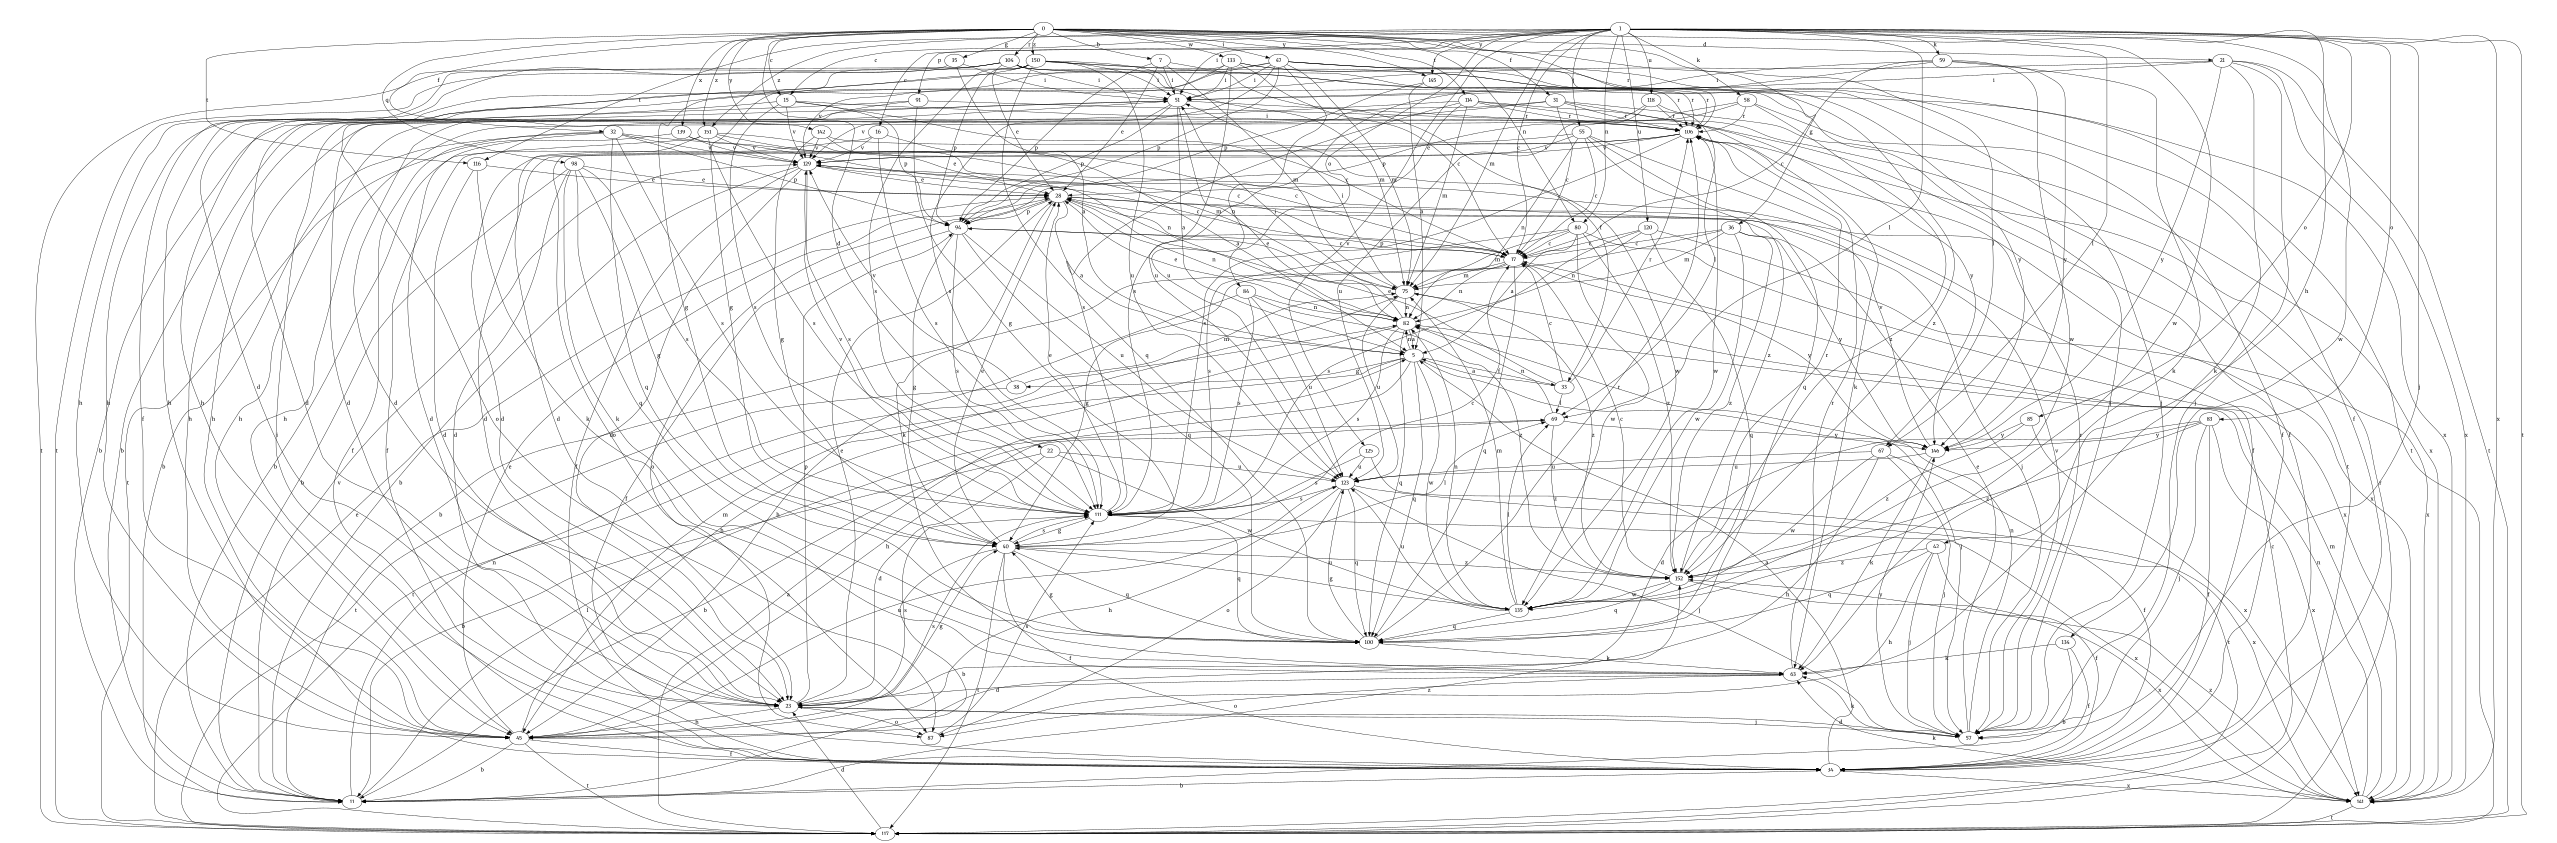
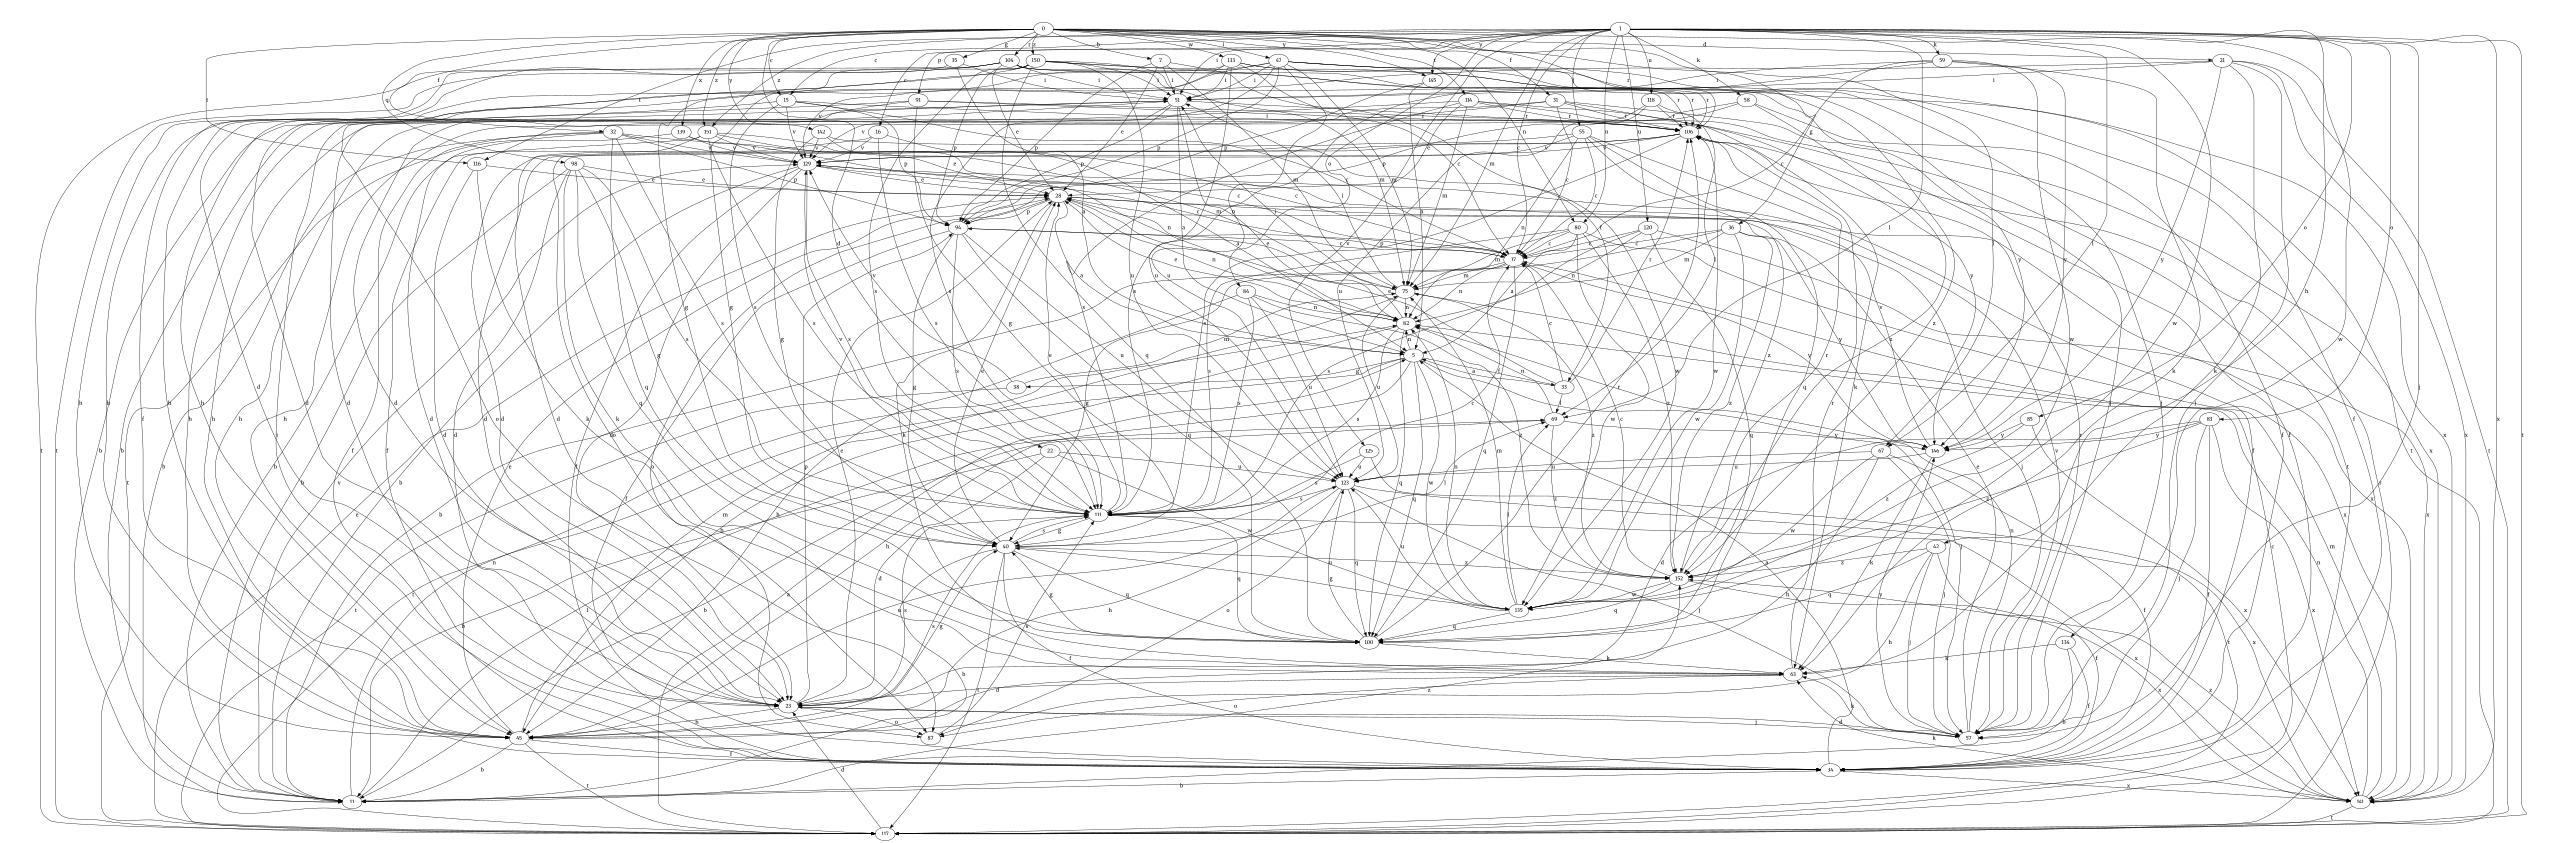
(1727, 126) -> (1265, 114)
(1412, 338) -> none
